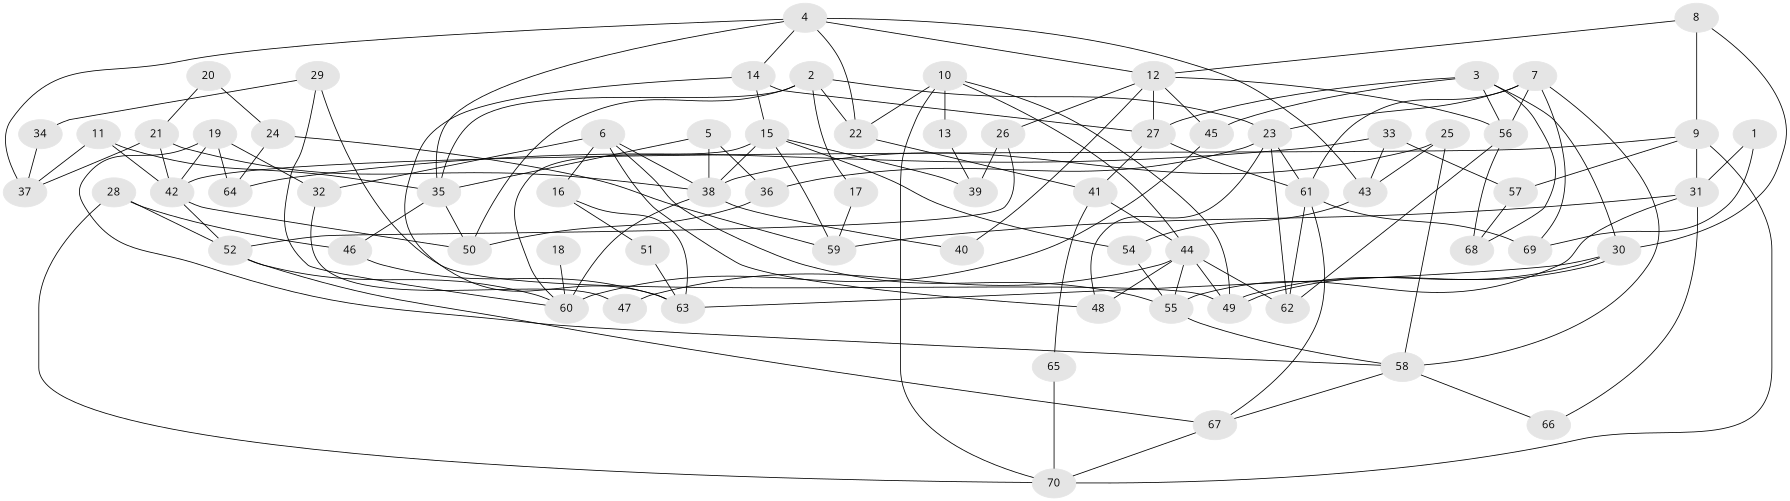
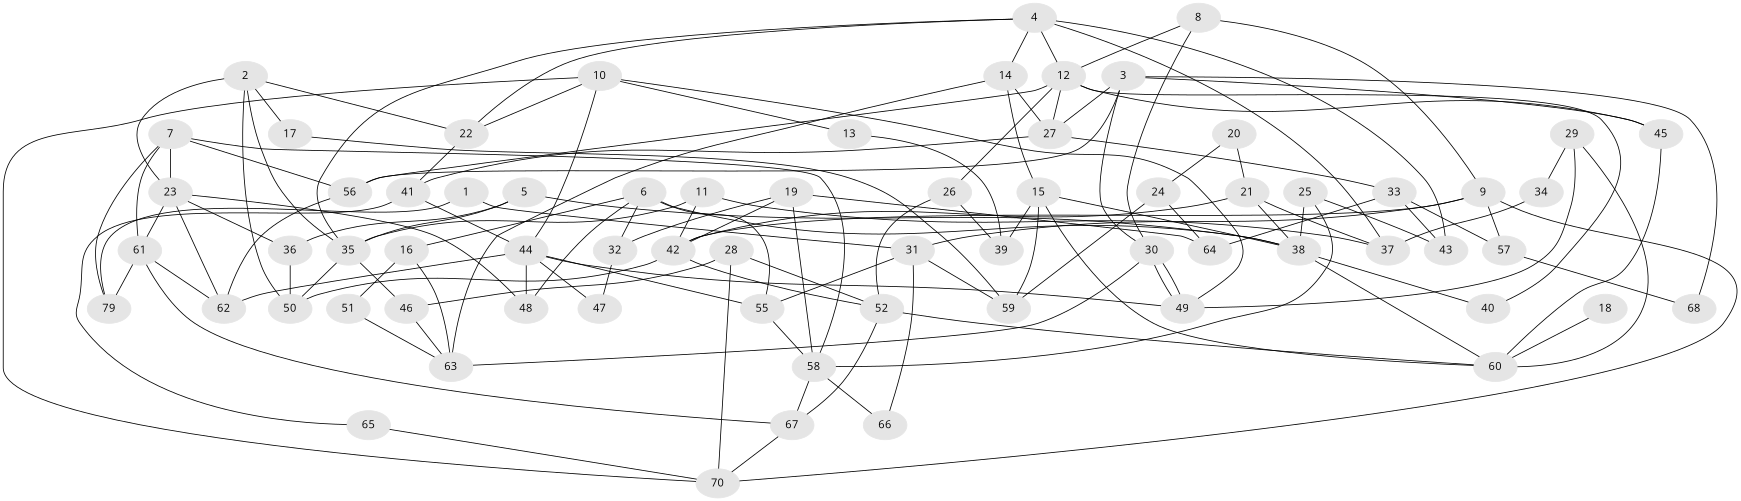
(1229, 166) -> (1223, 159)
(1483, 191) -> none
(1129, 251) -> none
(1530, 251) -> (109, 309)
